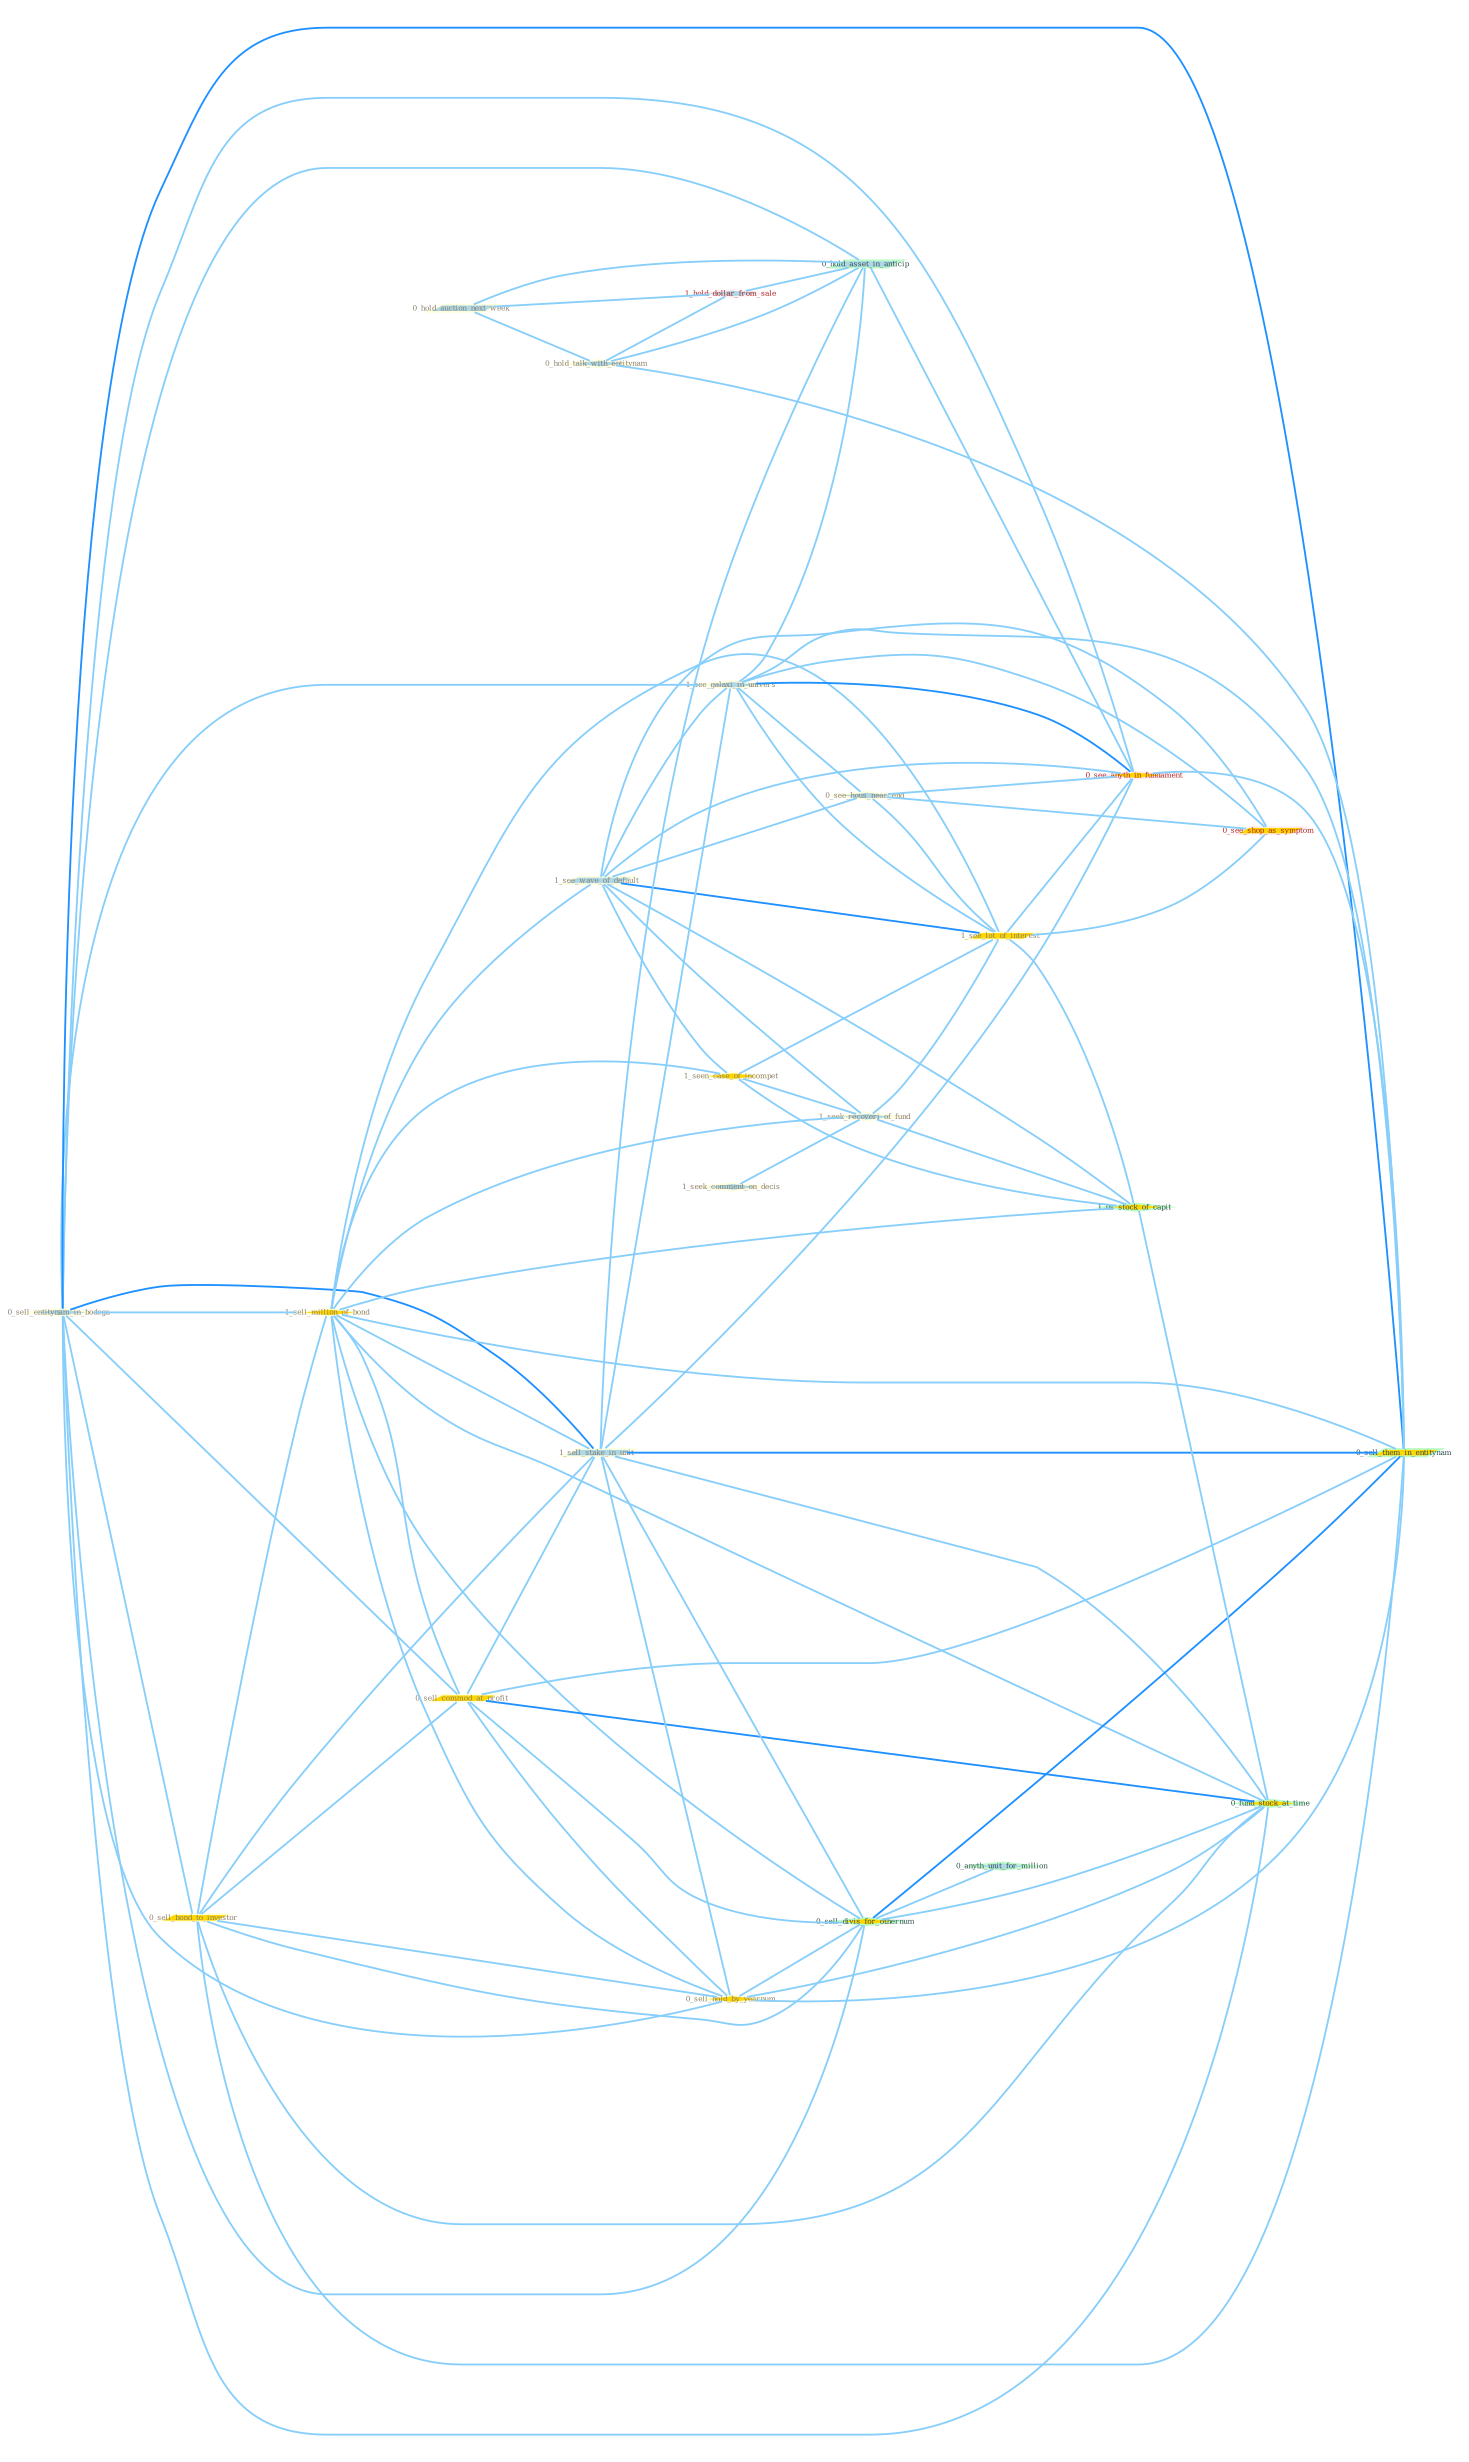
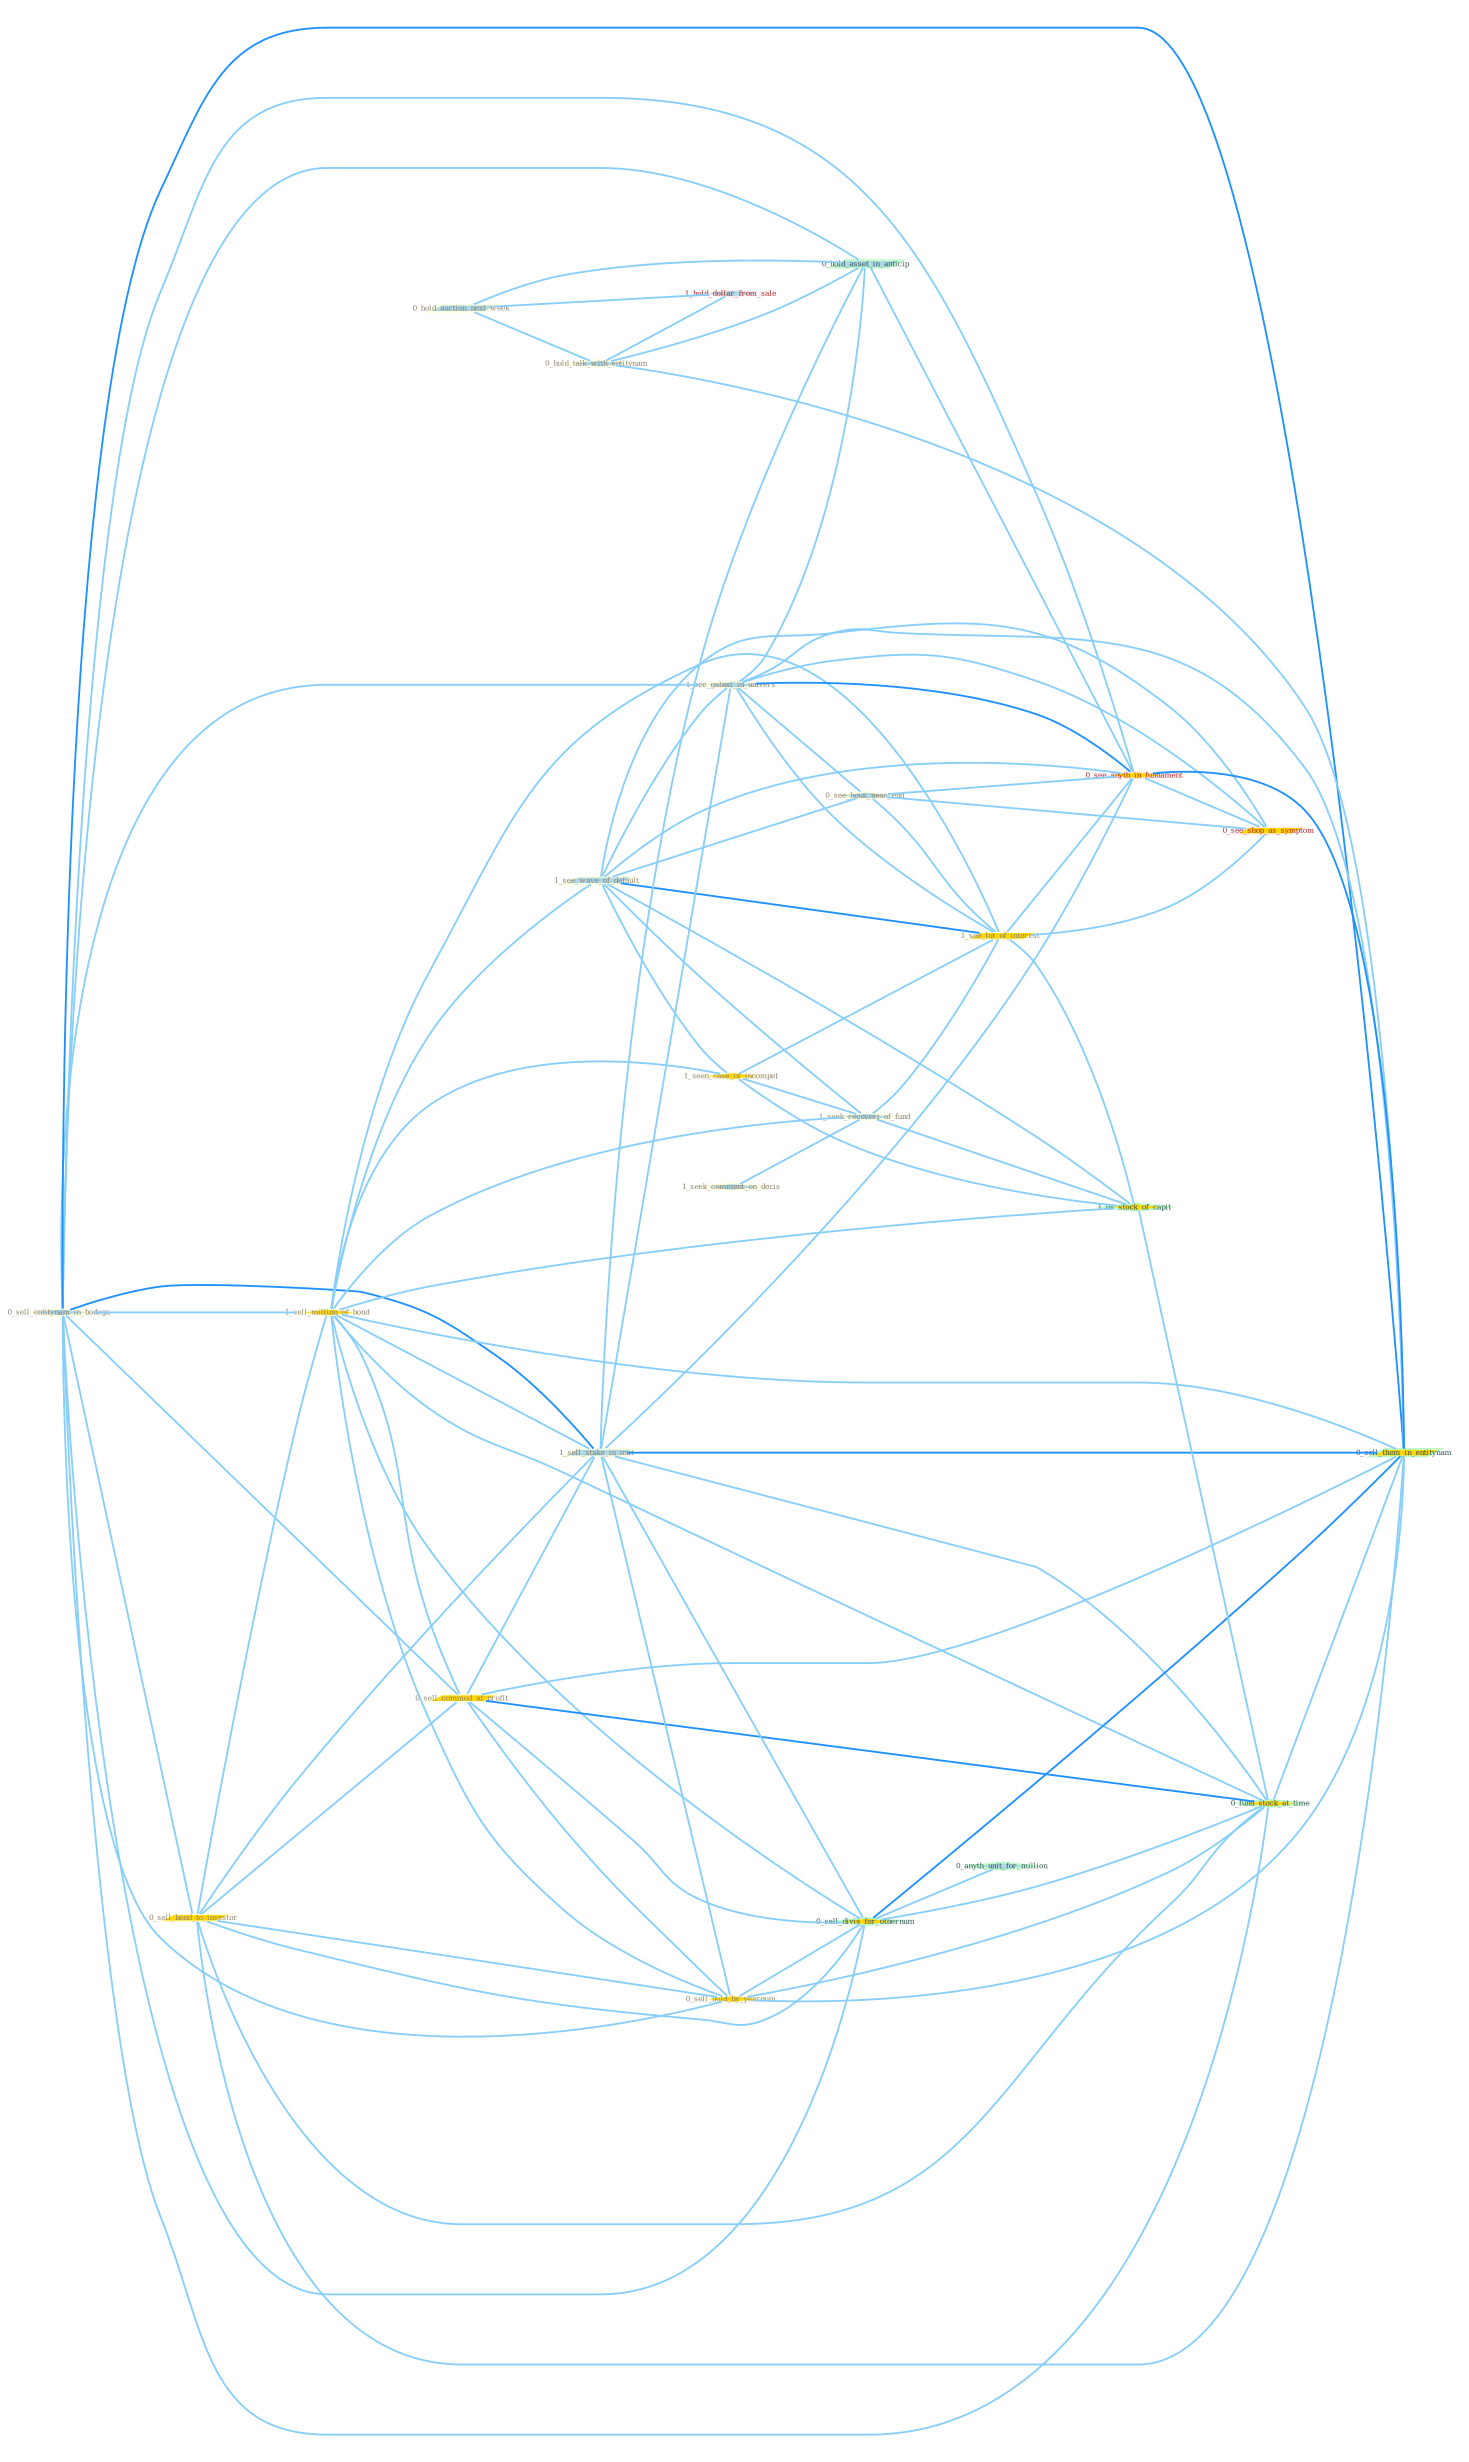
(797, 279) -> none
none -> (1202, 802)
(1326, 847) -> (1326, 847)
none -> (1338, 1628)
